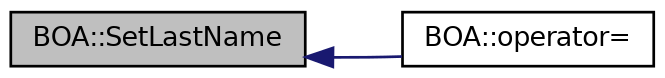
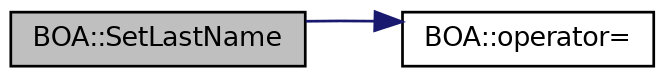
(367, 57) -> (340, 21)
